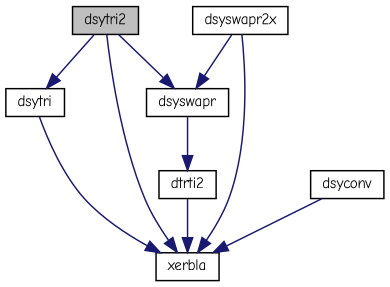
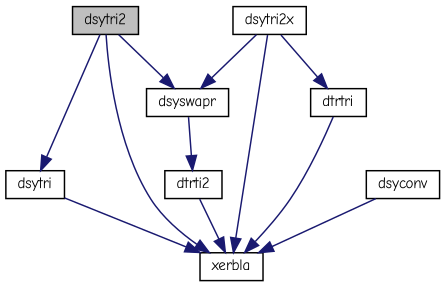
(240, 21) -> (270, 21)
none -> (338, 103)
